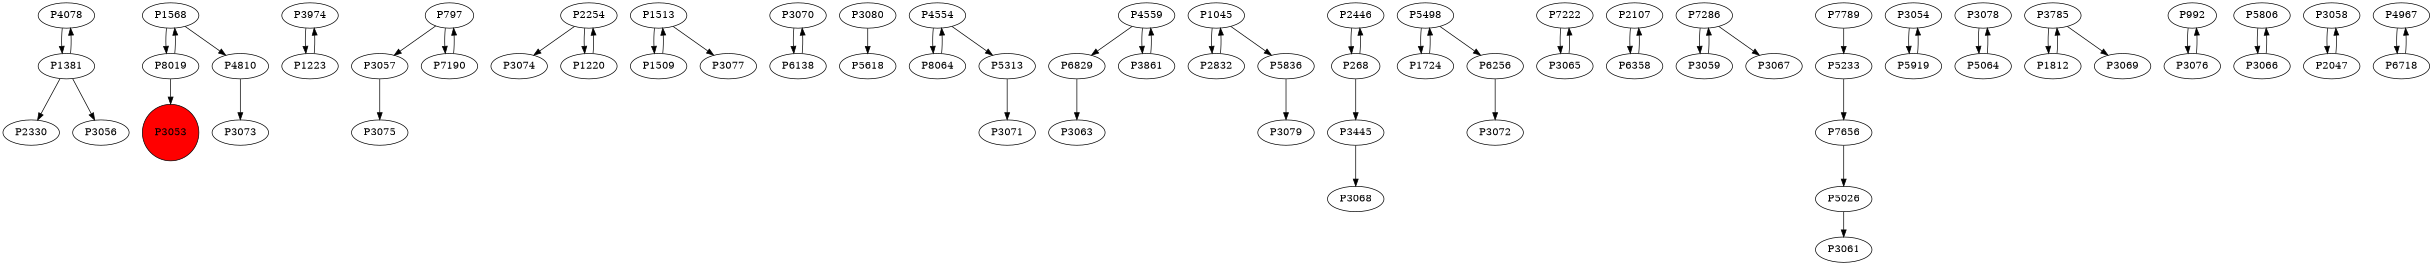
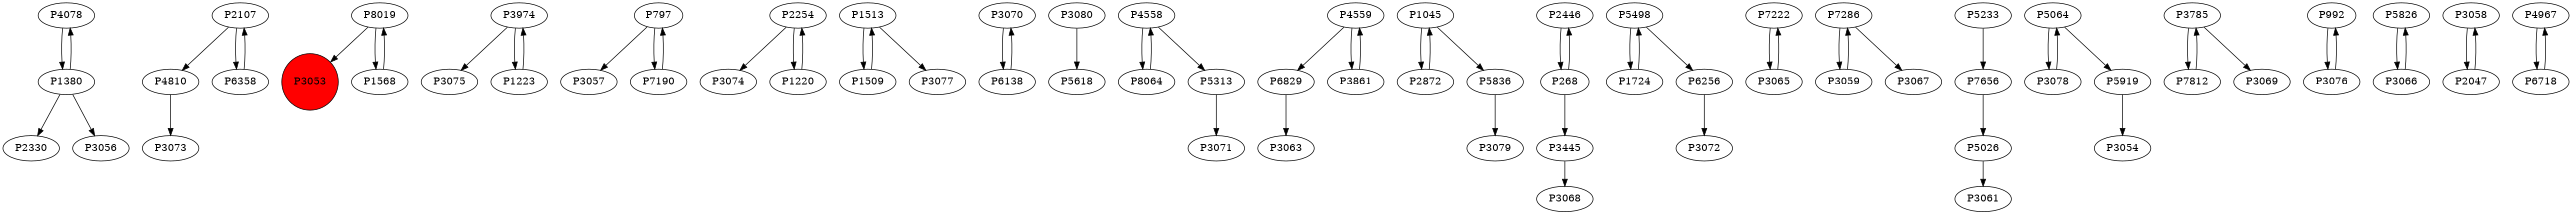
(937, 15) -> (1147, 15)
(1844, 15) -> none
(2262, 15) -> (2401, 15)
(1909, 37) -> (2085, 46)
(202, 39) -> (208, 46)
(66, 66) -> (66, 82)
(1216, 66) -> (1425, 82)
(2053, 66) -> (2192, 82)
(380, 96) -> (487, 46)
